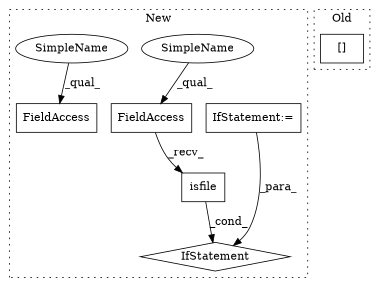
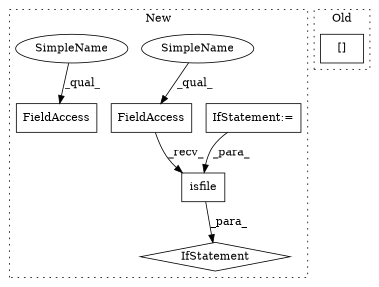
(260, 189) -> (213, 146)
(229, 222) -> (229, 222)
